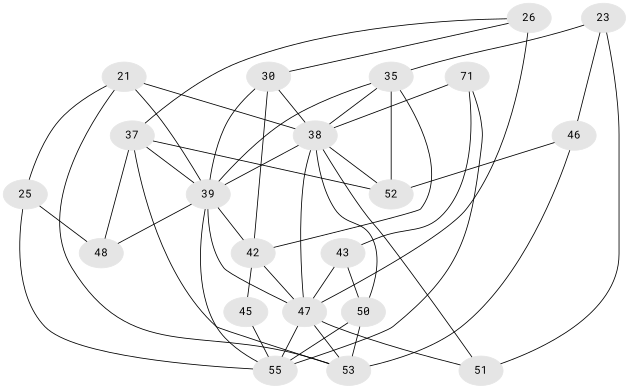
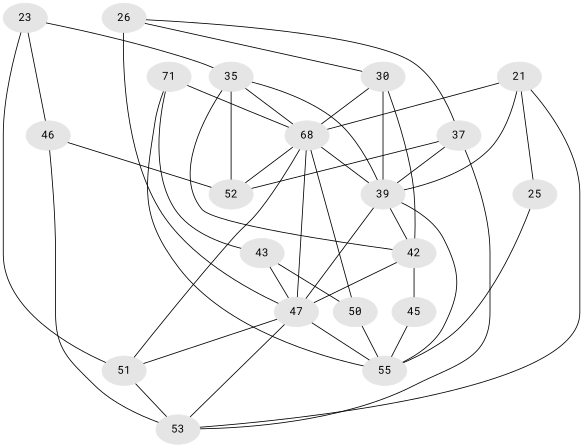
(315, 136) -> (307, 136)
(101, 253) -> none
(354, 349) -> (151, 400)
